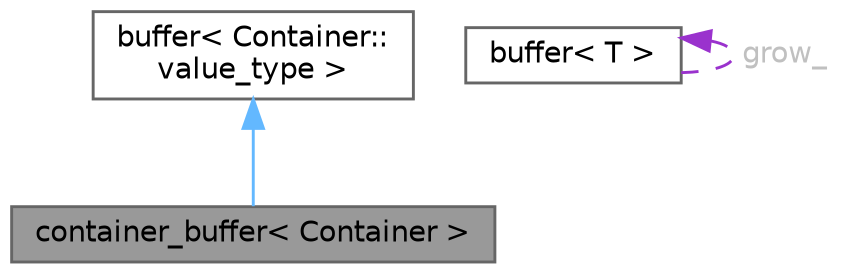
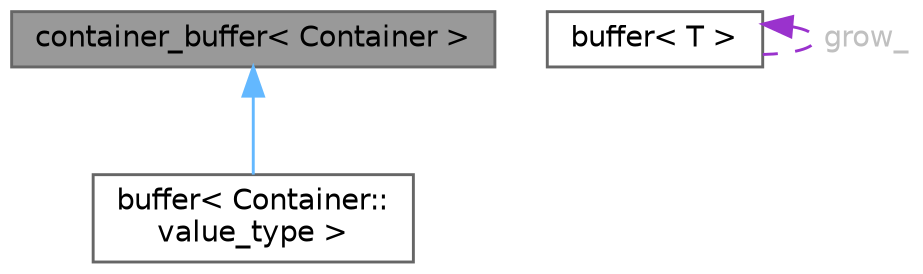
(253, 167) -> (253, 136)
